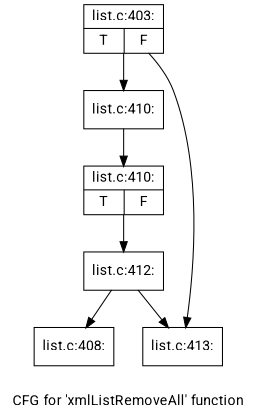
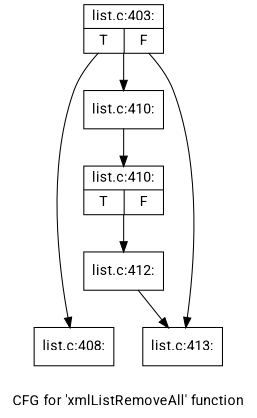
(102, 305) -> (58, 181)
